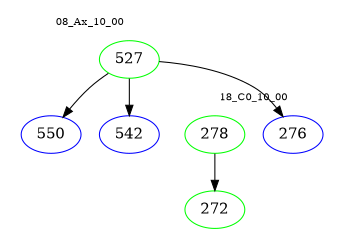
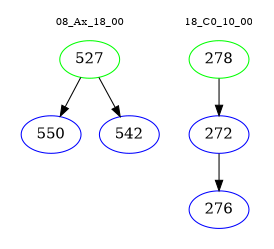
(90, 22) -> (90, 22)
(223, 74) -> (219, 167)
(215, 210) -> (219, 135)
